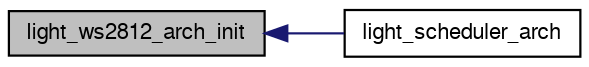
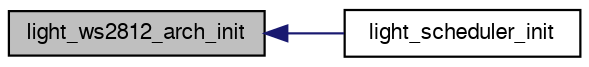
(463, 33) -> (463, 33)
